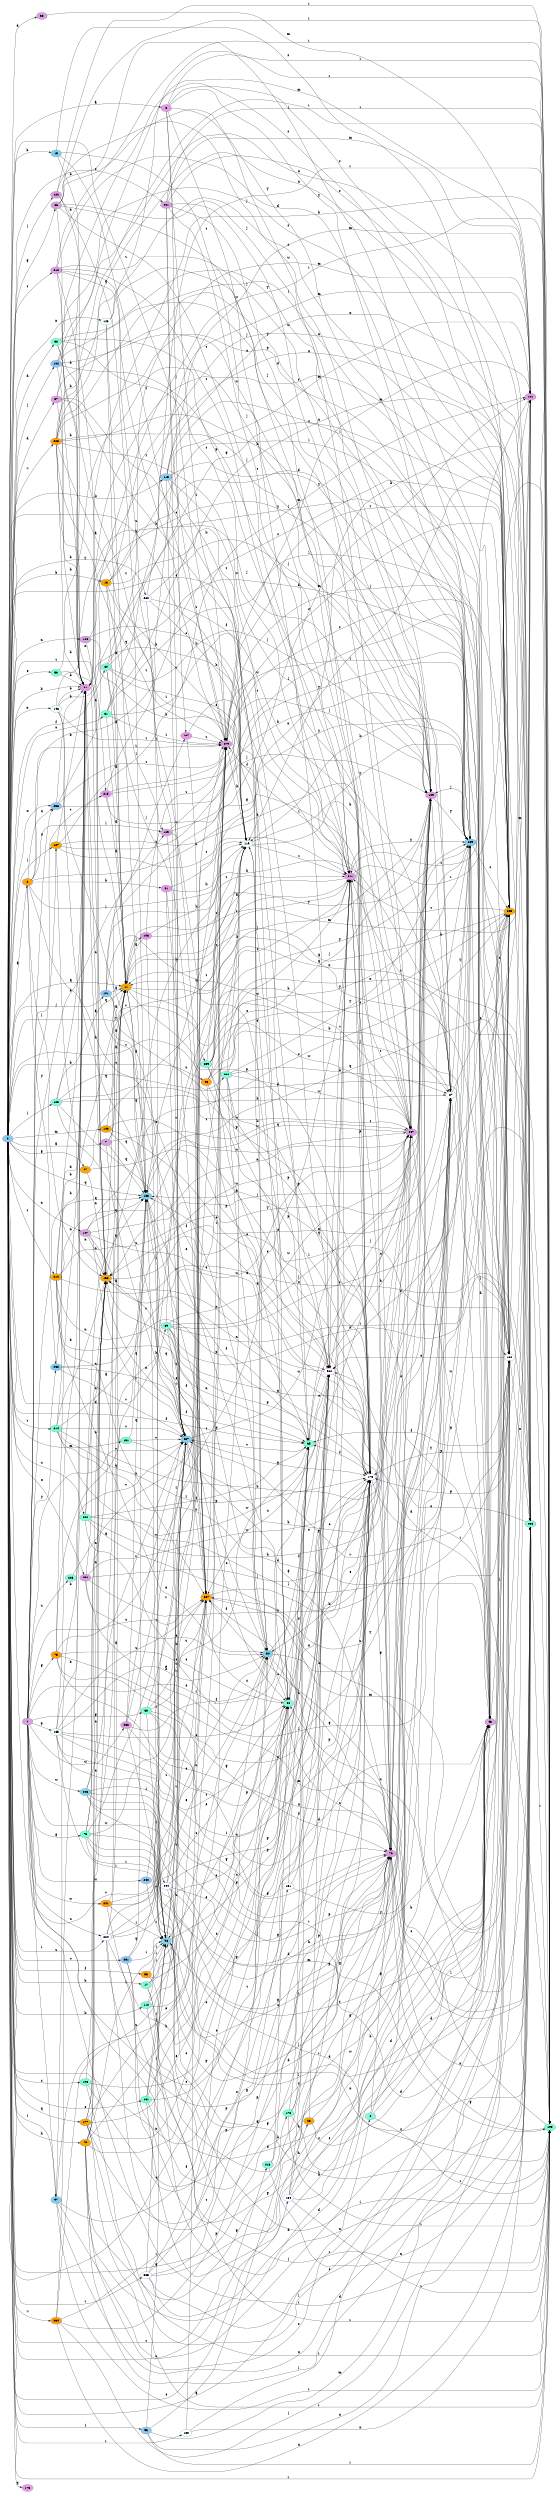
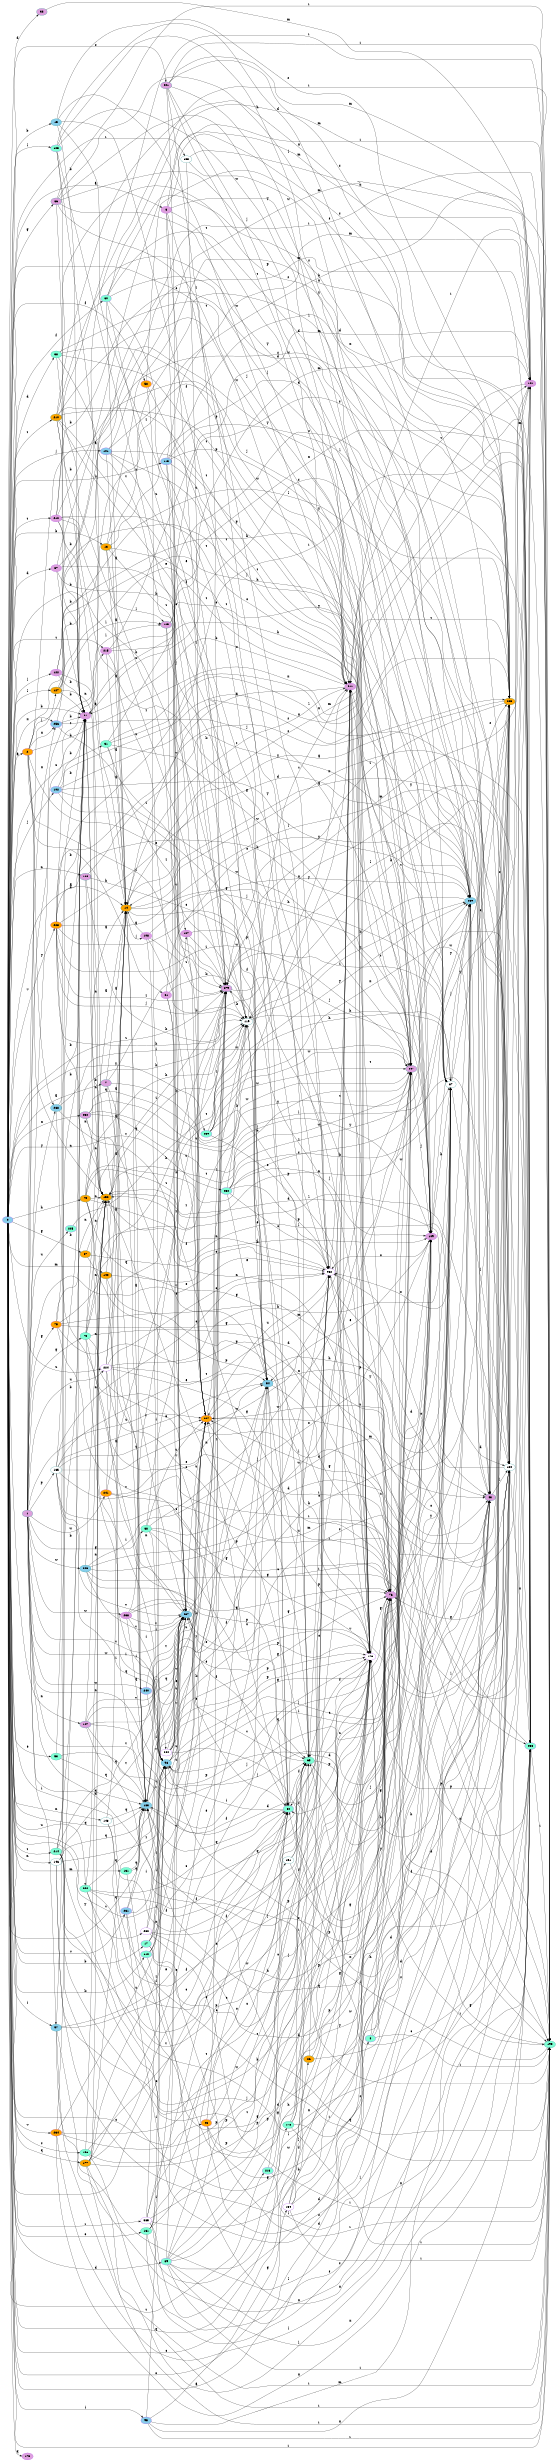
(413, 659) -> (374, 967)
(126, 987) -> (126, 908)
(189, 1242) -> (277, 909)
